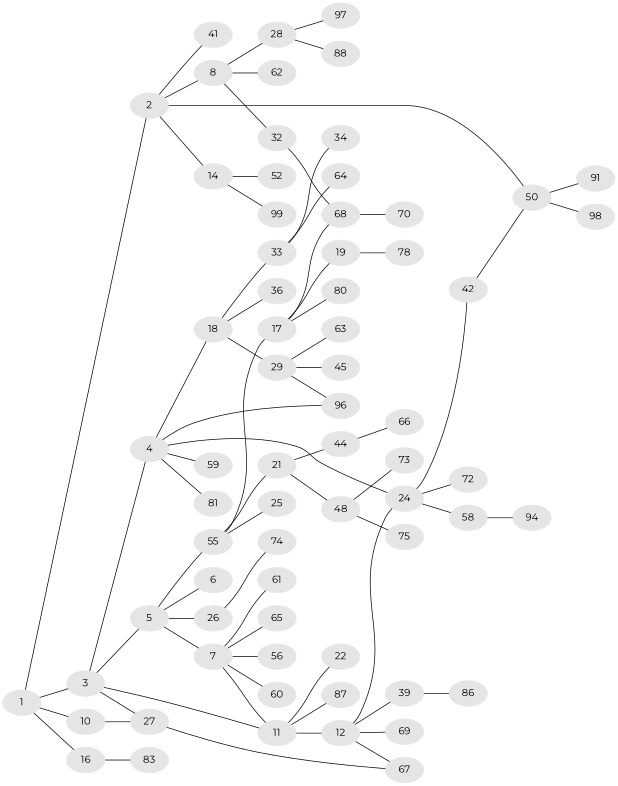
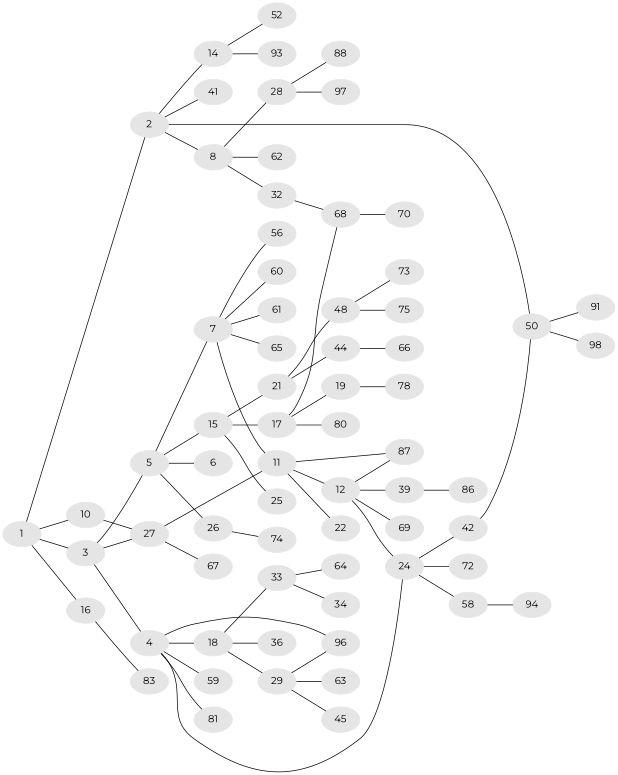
(277, 215) -> (277, 54)
(213, 542) -> (213, 425)
(182, 706) -> (213, 499)
(373, 752) -> (373, 471)
